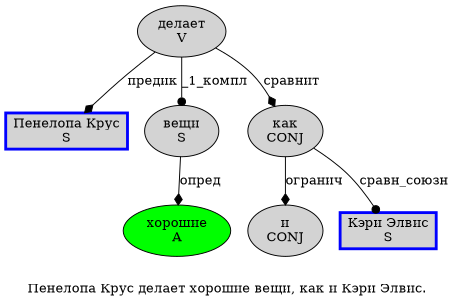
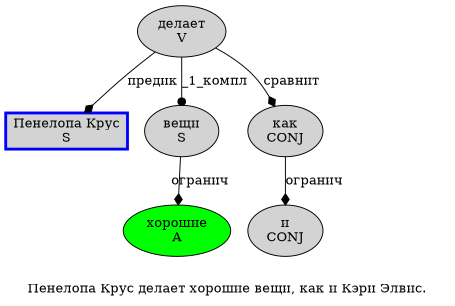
(200, 181) -> (200, 181)
(388, 231) -> none
